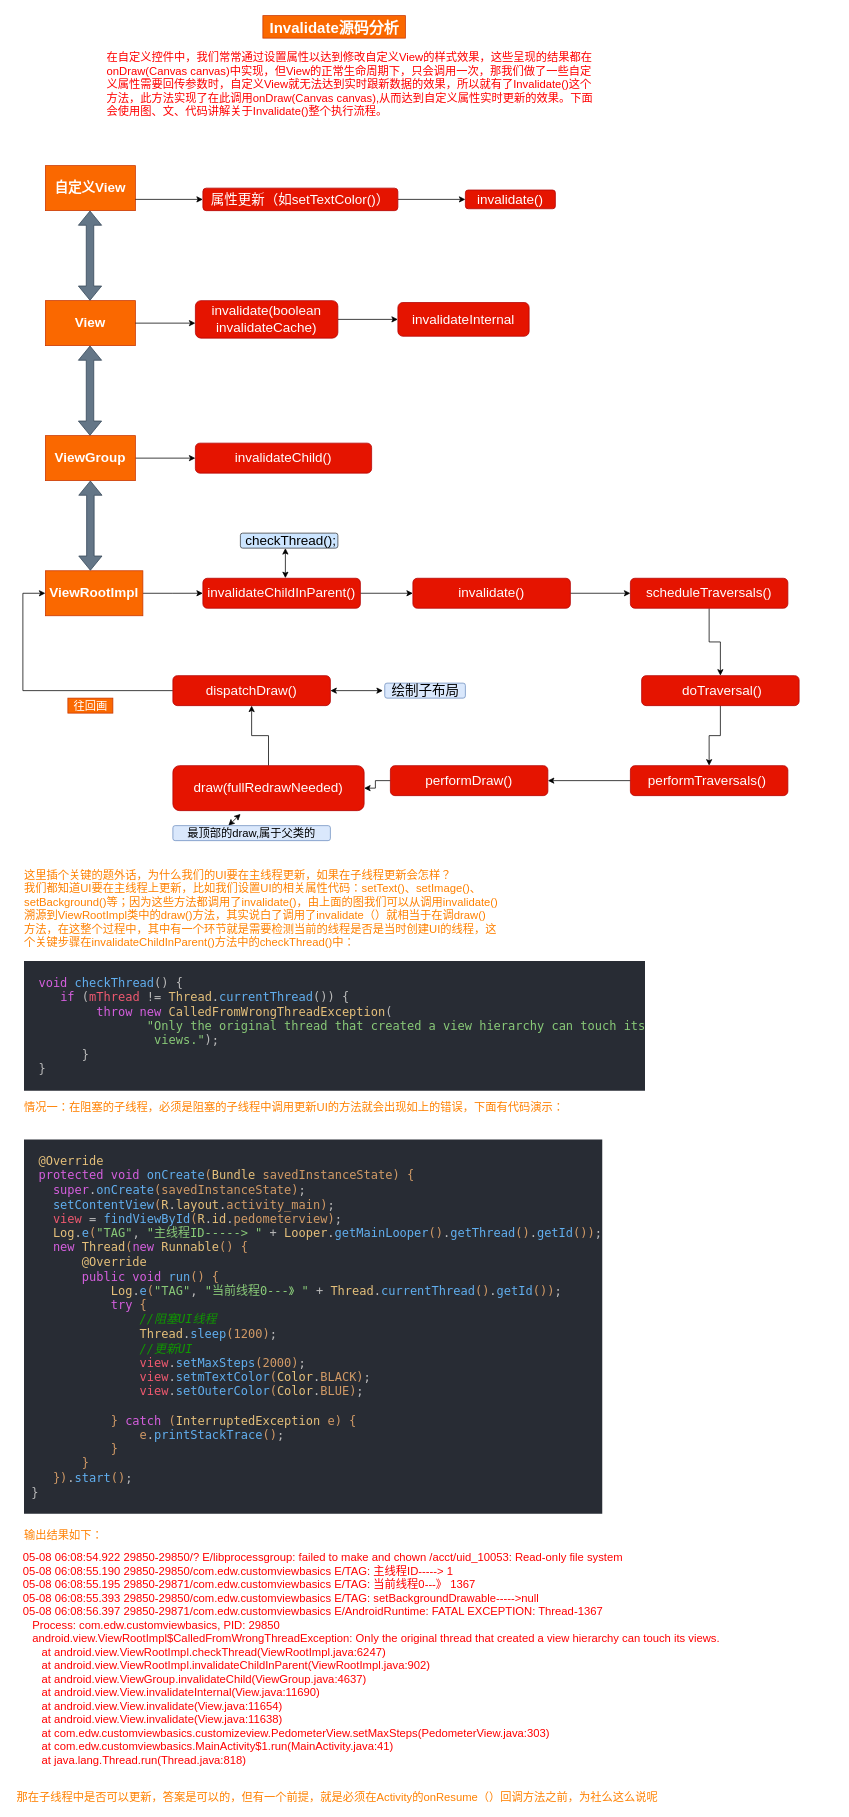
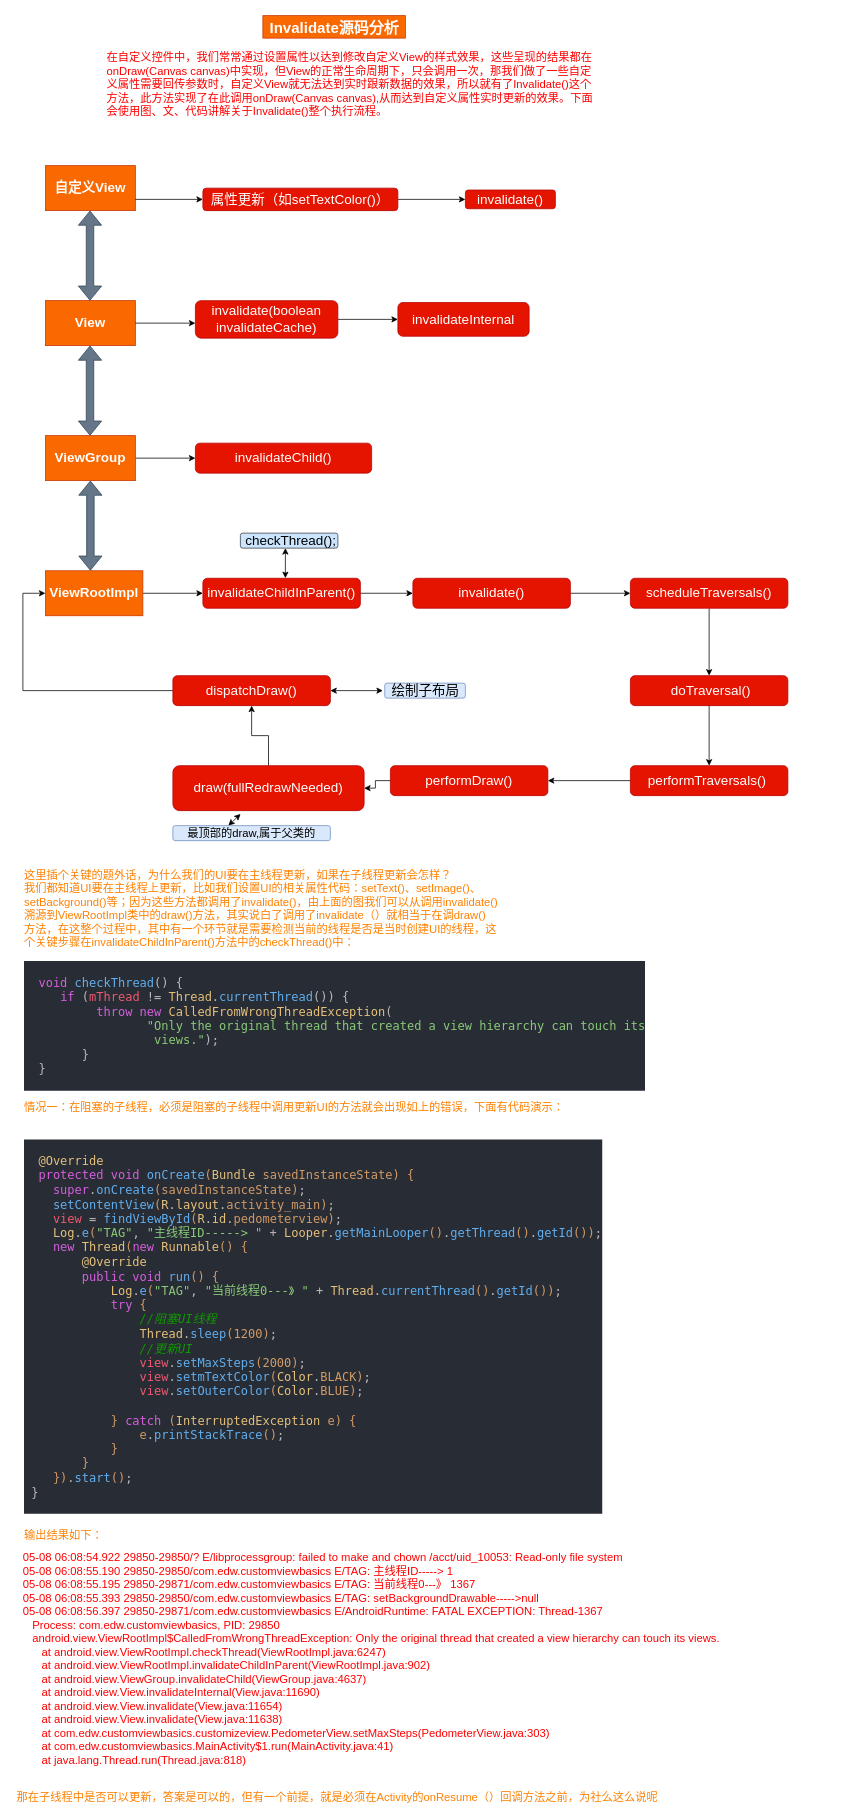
(720, 690) -> (709, 690)
(90, 705) -> none
